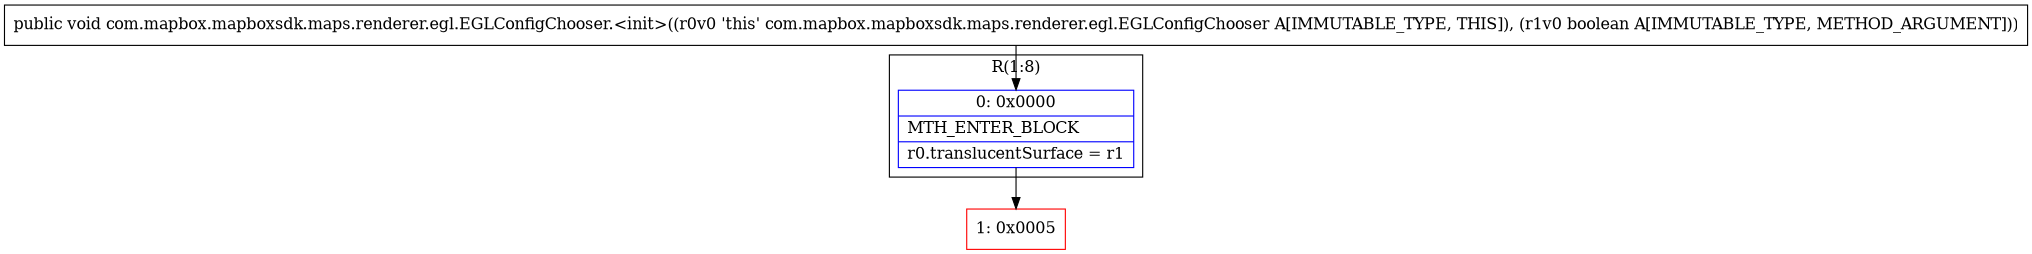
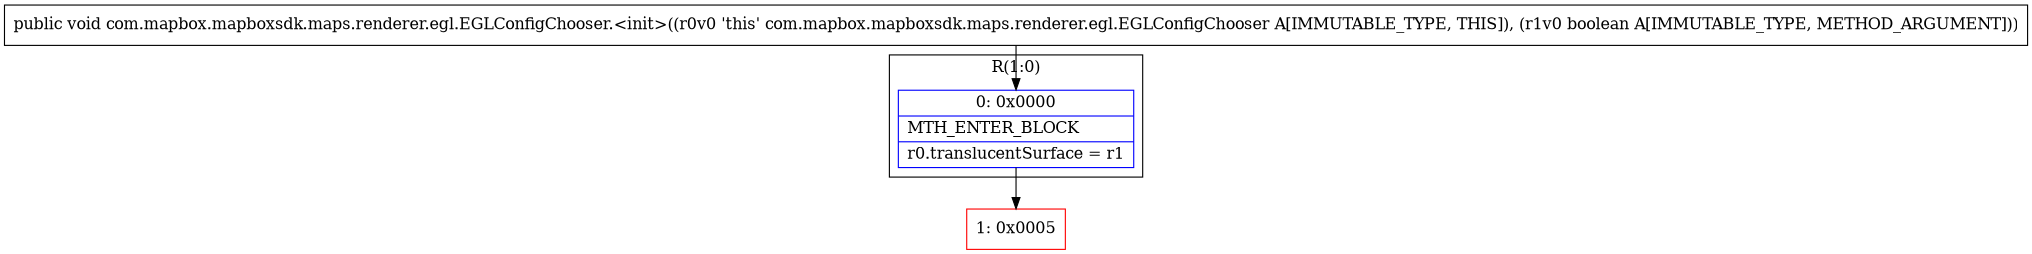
(1016, 68) -> (1016, 68)
